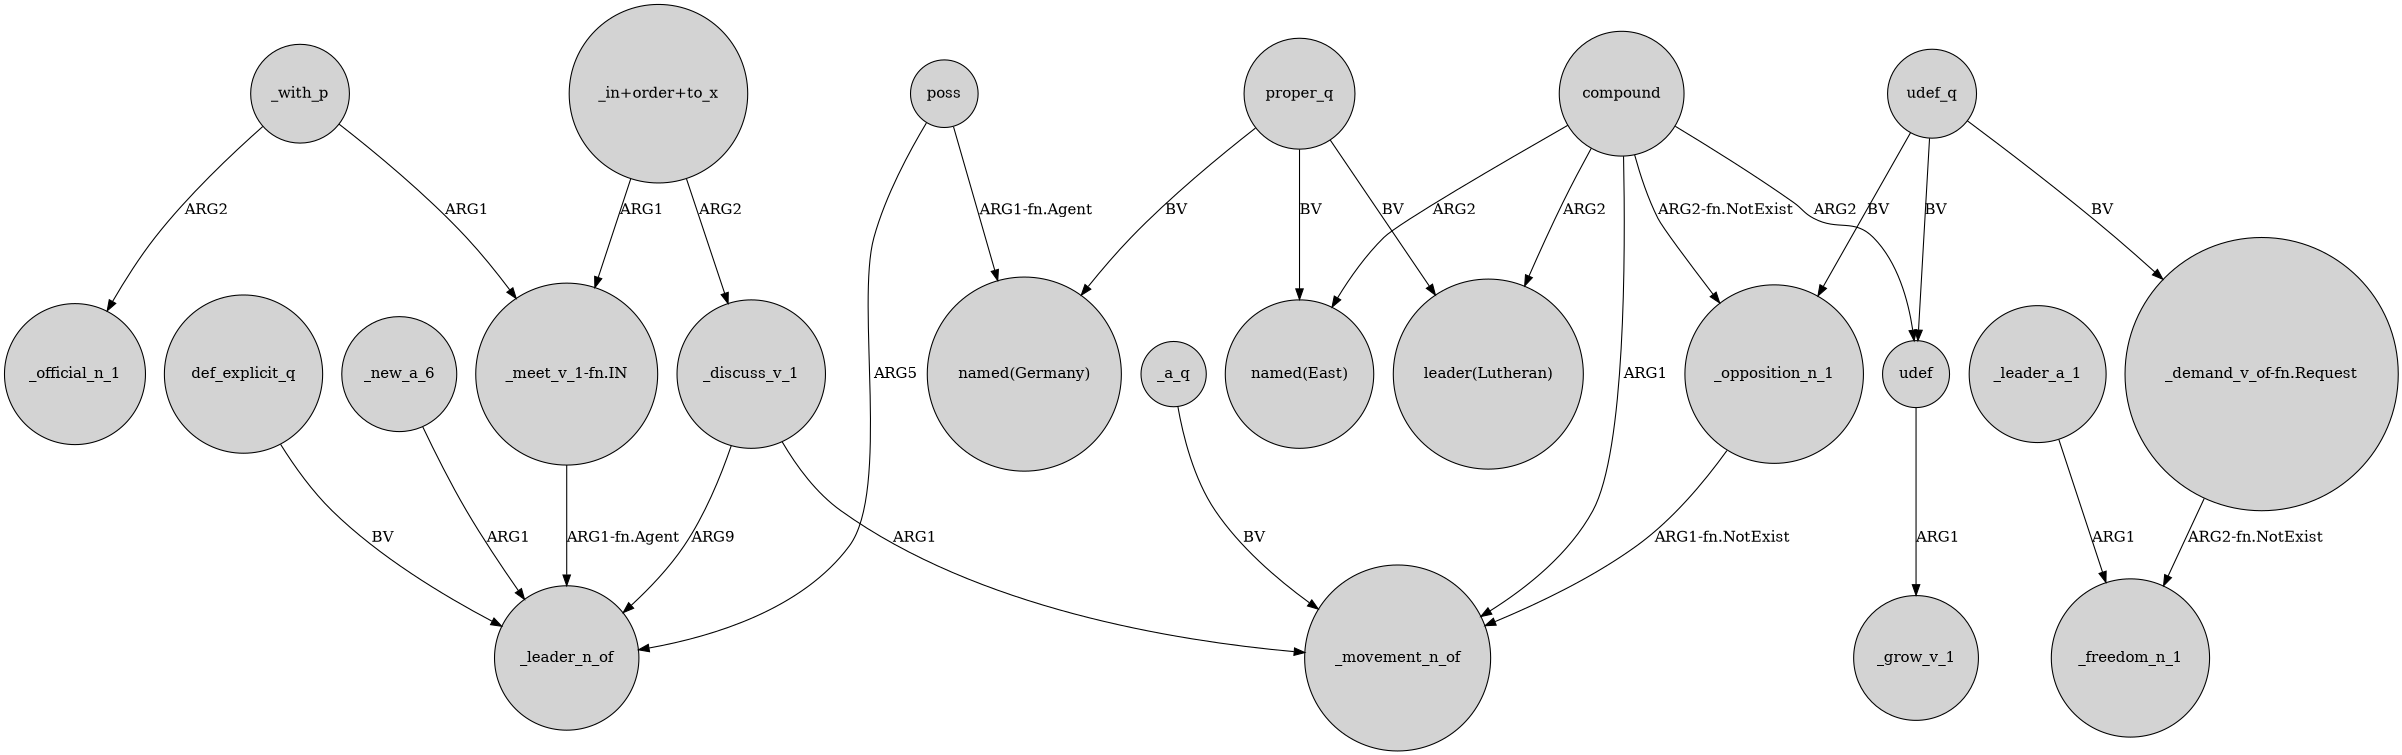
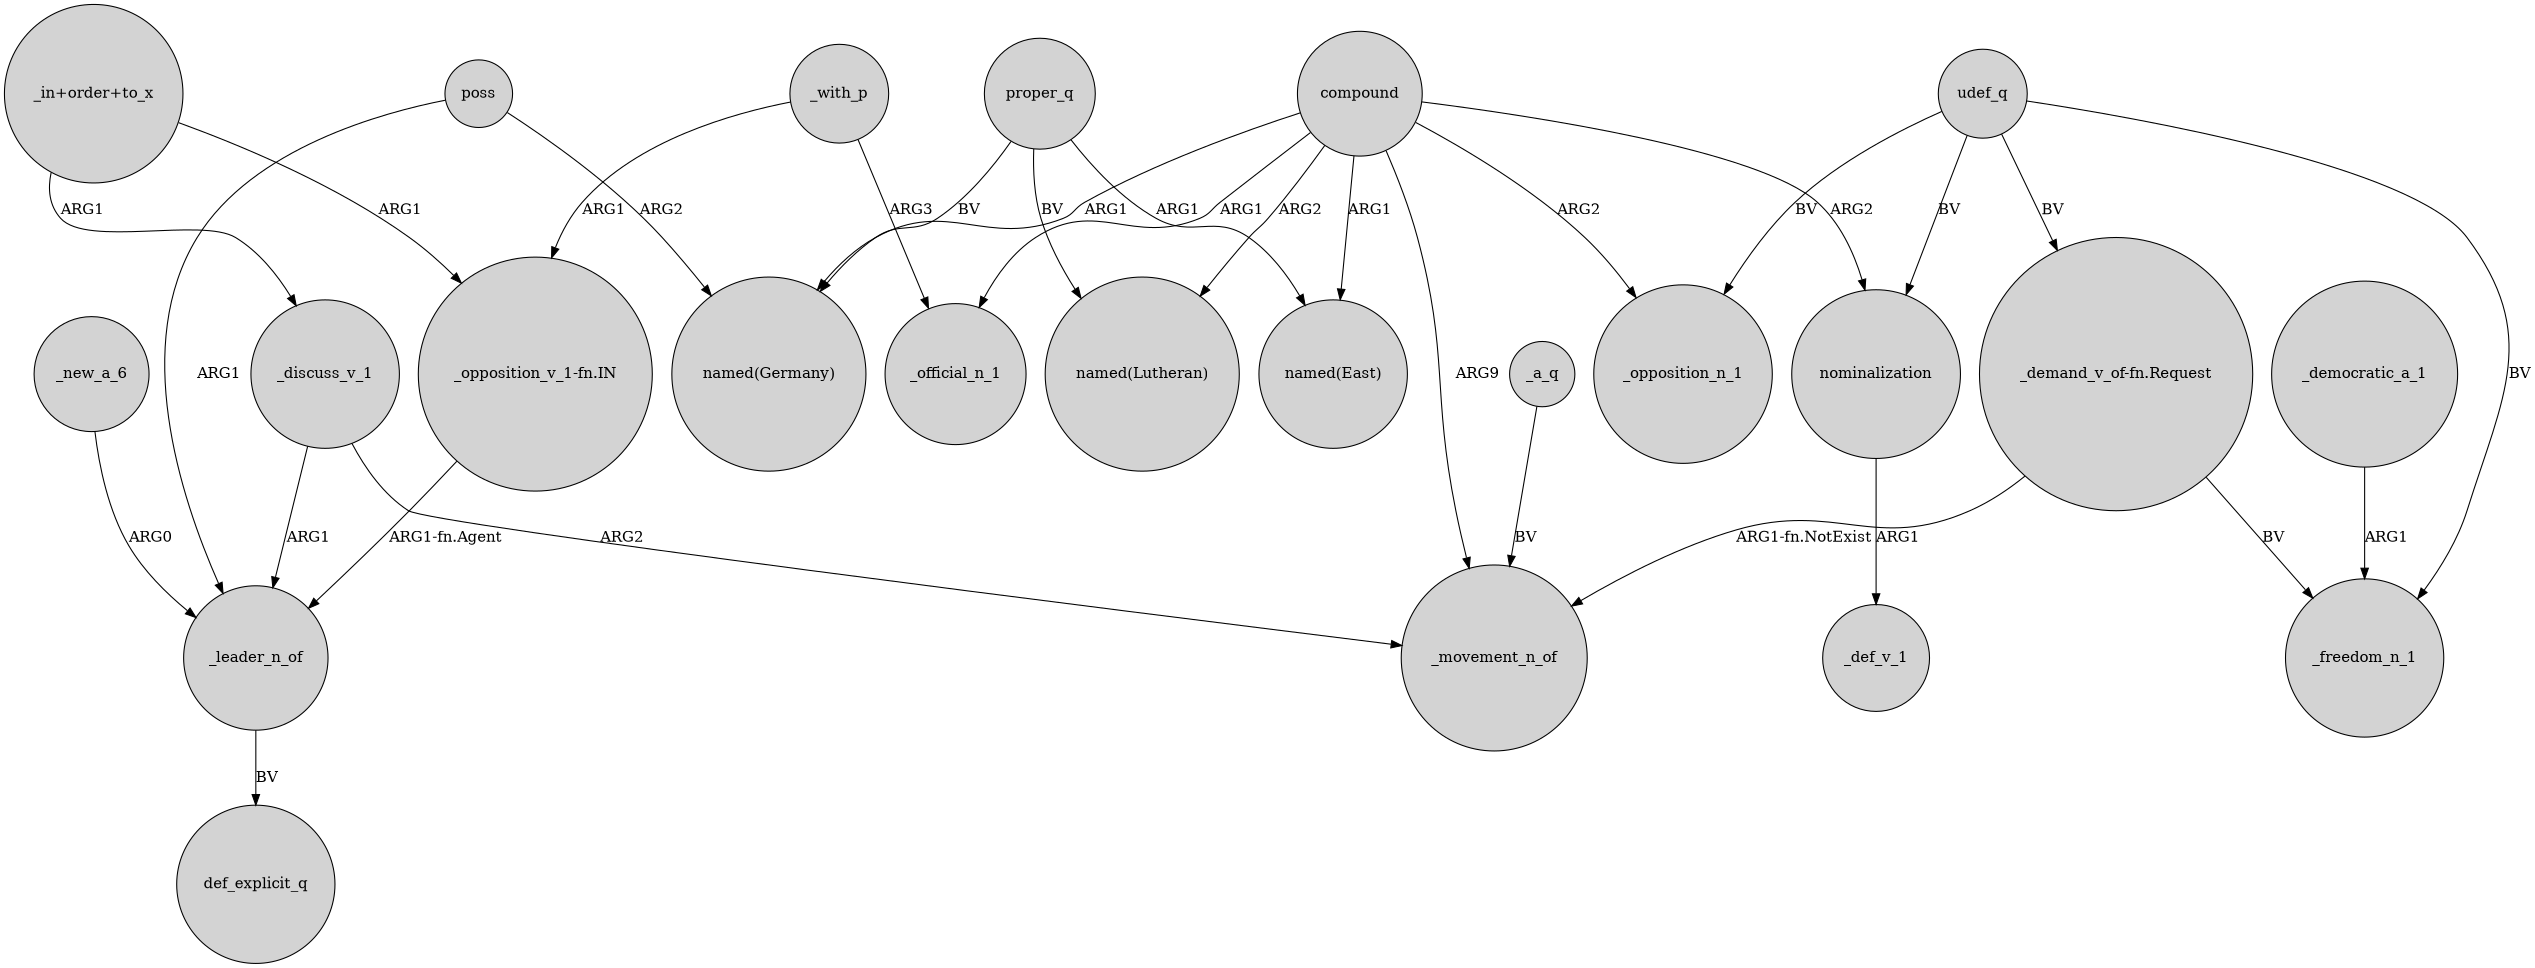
(207, 210) -> (911, 210)
(721, 210) -> (82, 210)
(1036, 210) -> (662, 210)
(1311, 210) -> (1178, 210)
(1455, 210) -> (1370, 210)
(1726, 210) -> (1579, 210)
none -> (2433, 210)
none -> (1064, 218)
none -> (1147, 227)
(567, 374) -> (535, 374)
(896, 374) -> (219, 374)
(1488, 374) -> (1142, 374)
(1646, 374) -> (1478, 374)
(1916, 374) -> (1876, 374)
(2038, 374) -> (2365, 374)
(509, 538) -> (151, 538)
(713, 538) -> (309, 538)
(915, 538) -> (622, 538)
(2256, 538) -> (2273, 538)
(374, 547) -> (256, 762)
(1625, 554) -> (1801, 521)
(1916, 658) -> (1876, 658)
